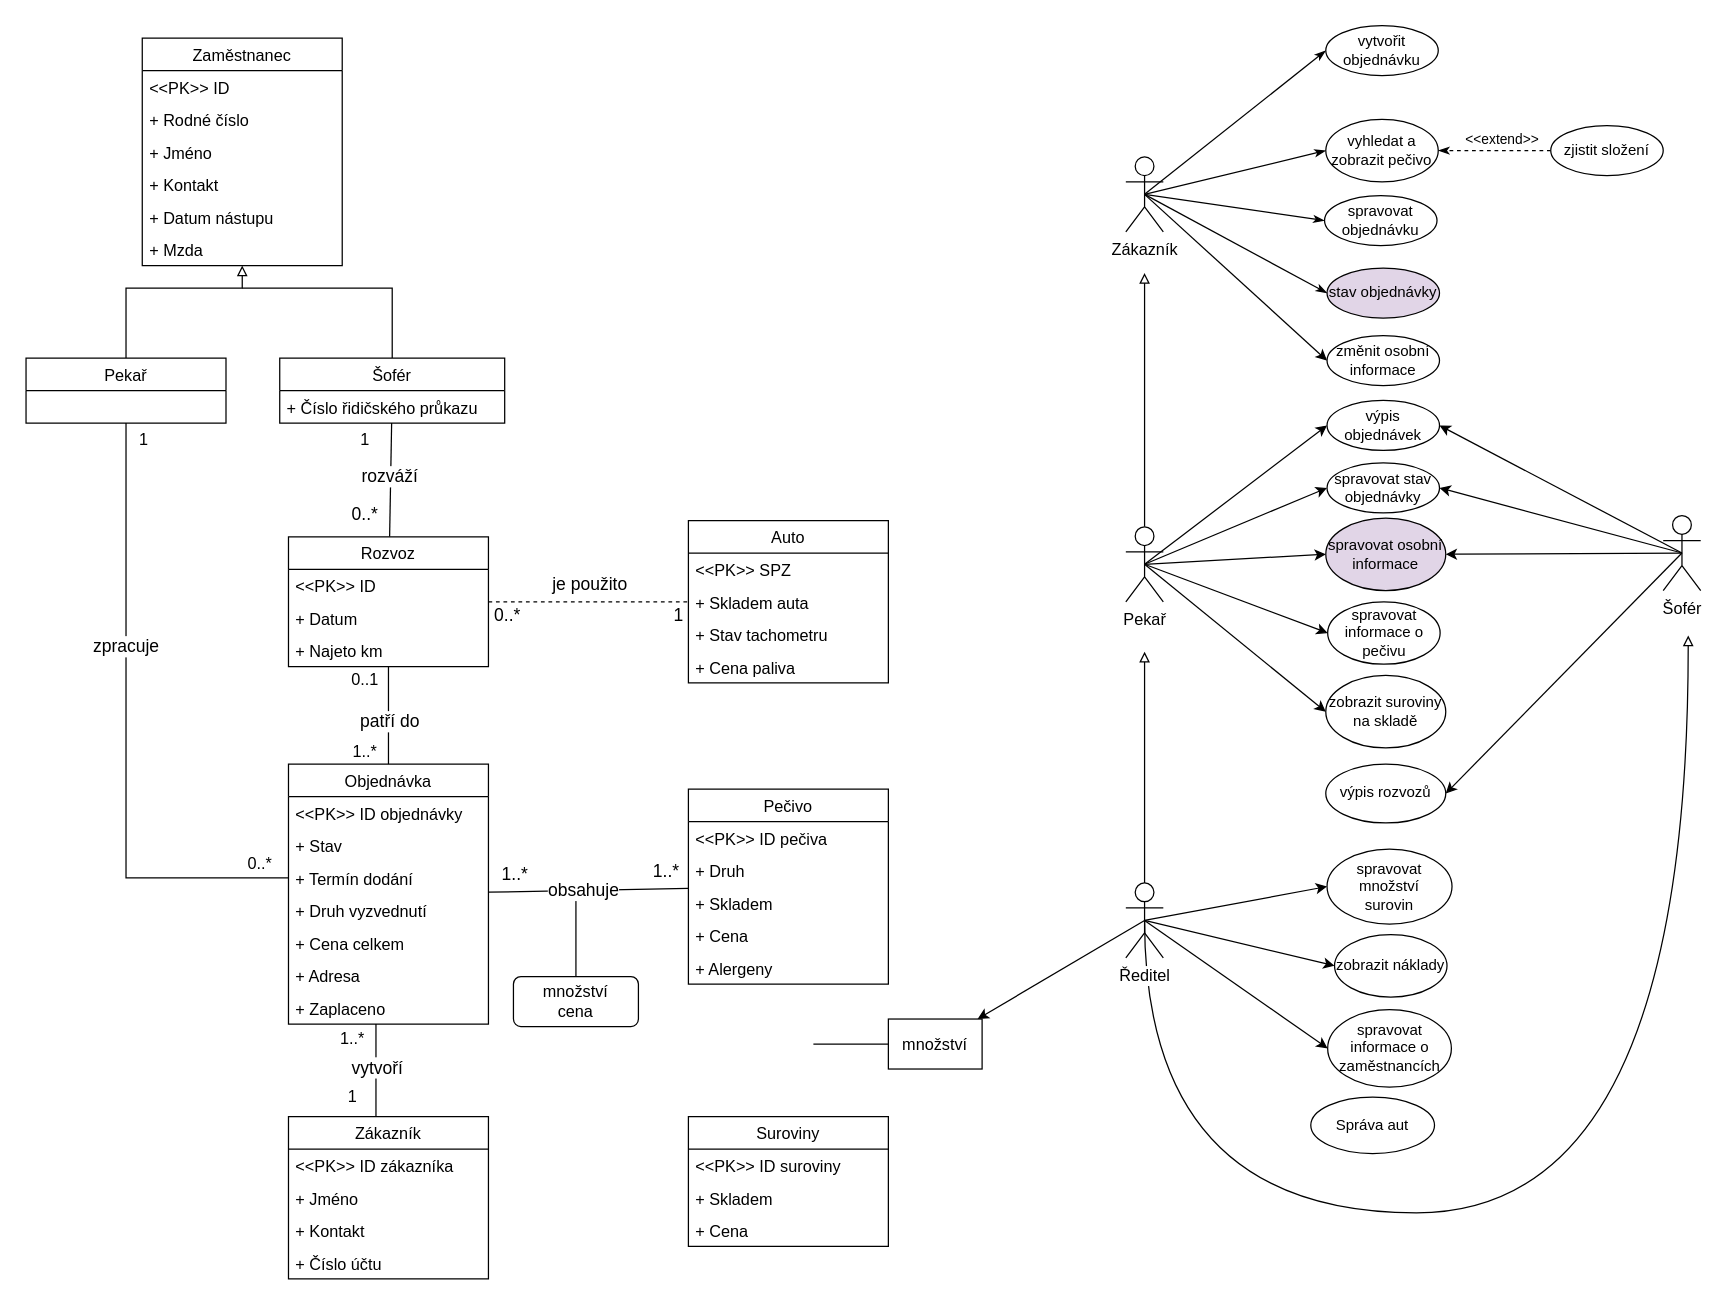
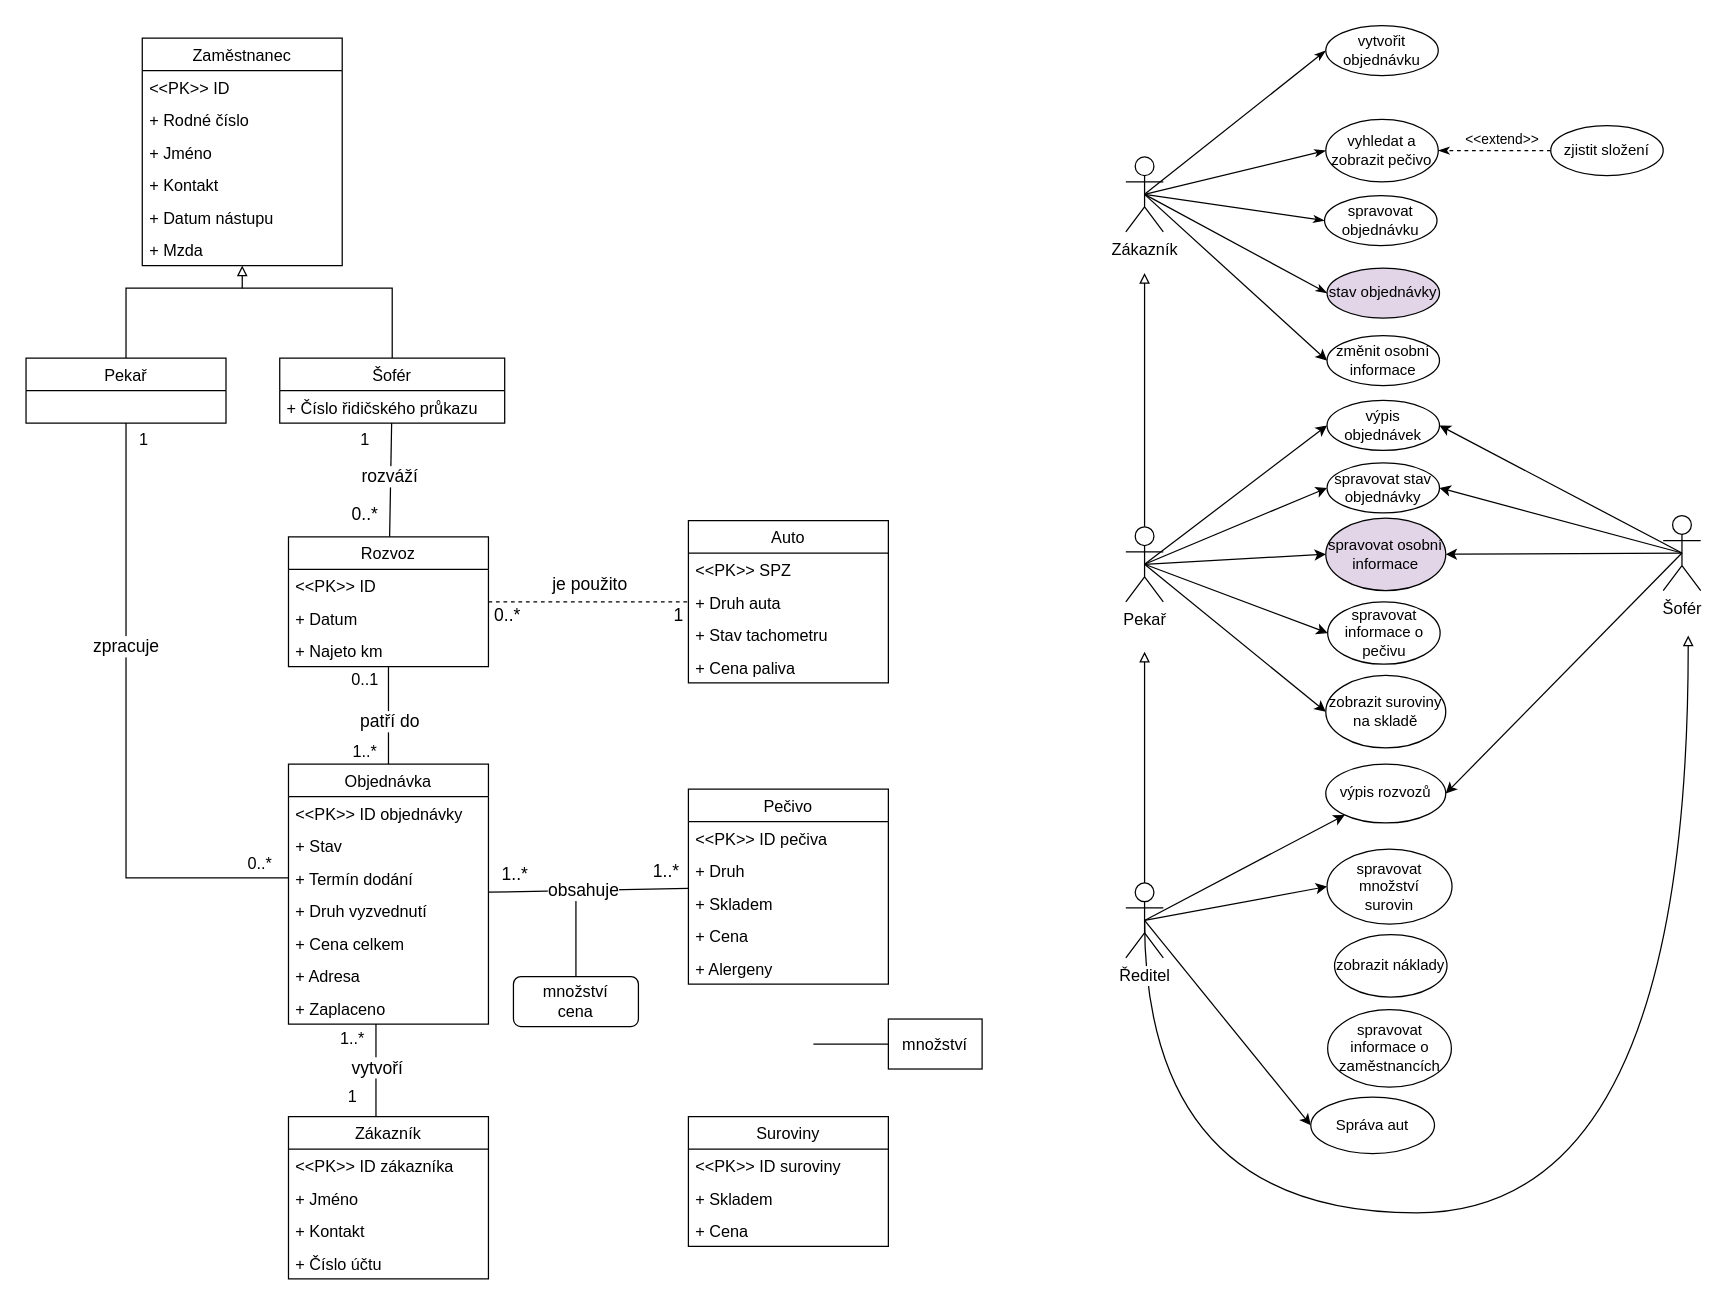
(752, 603) -> (741, 603)
(1238, 943) -> (1251, 865)
(1063, 969) -> (1228, 1024)
(1236, 985) -> none
